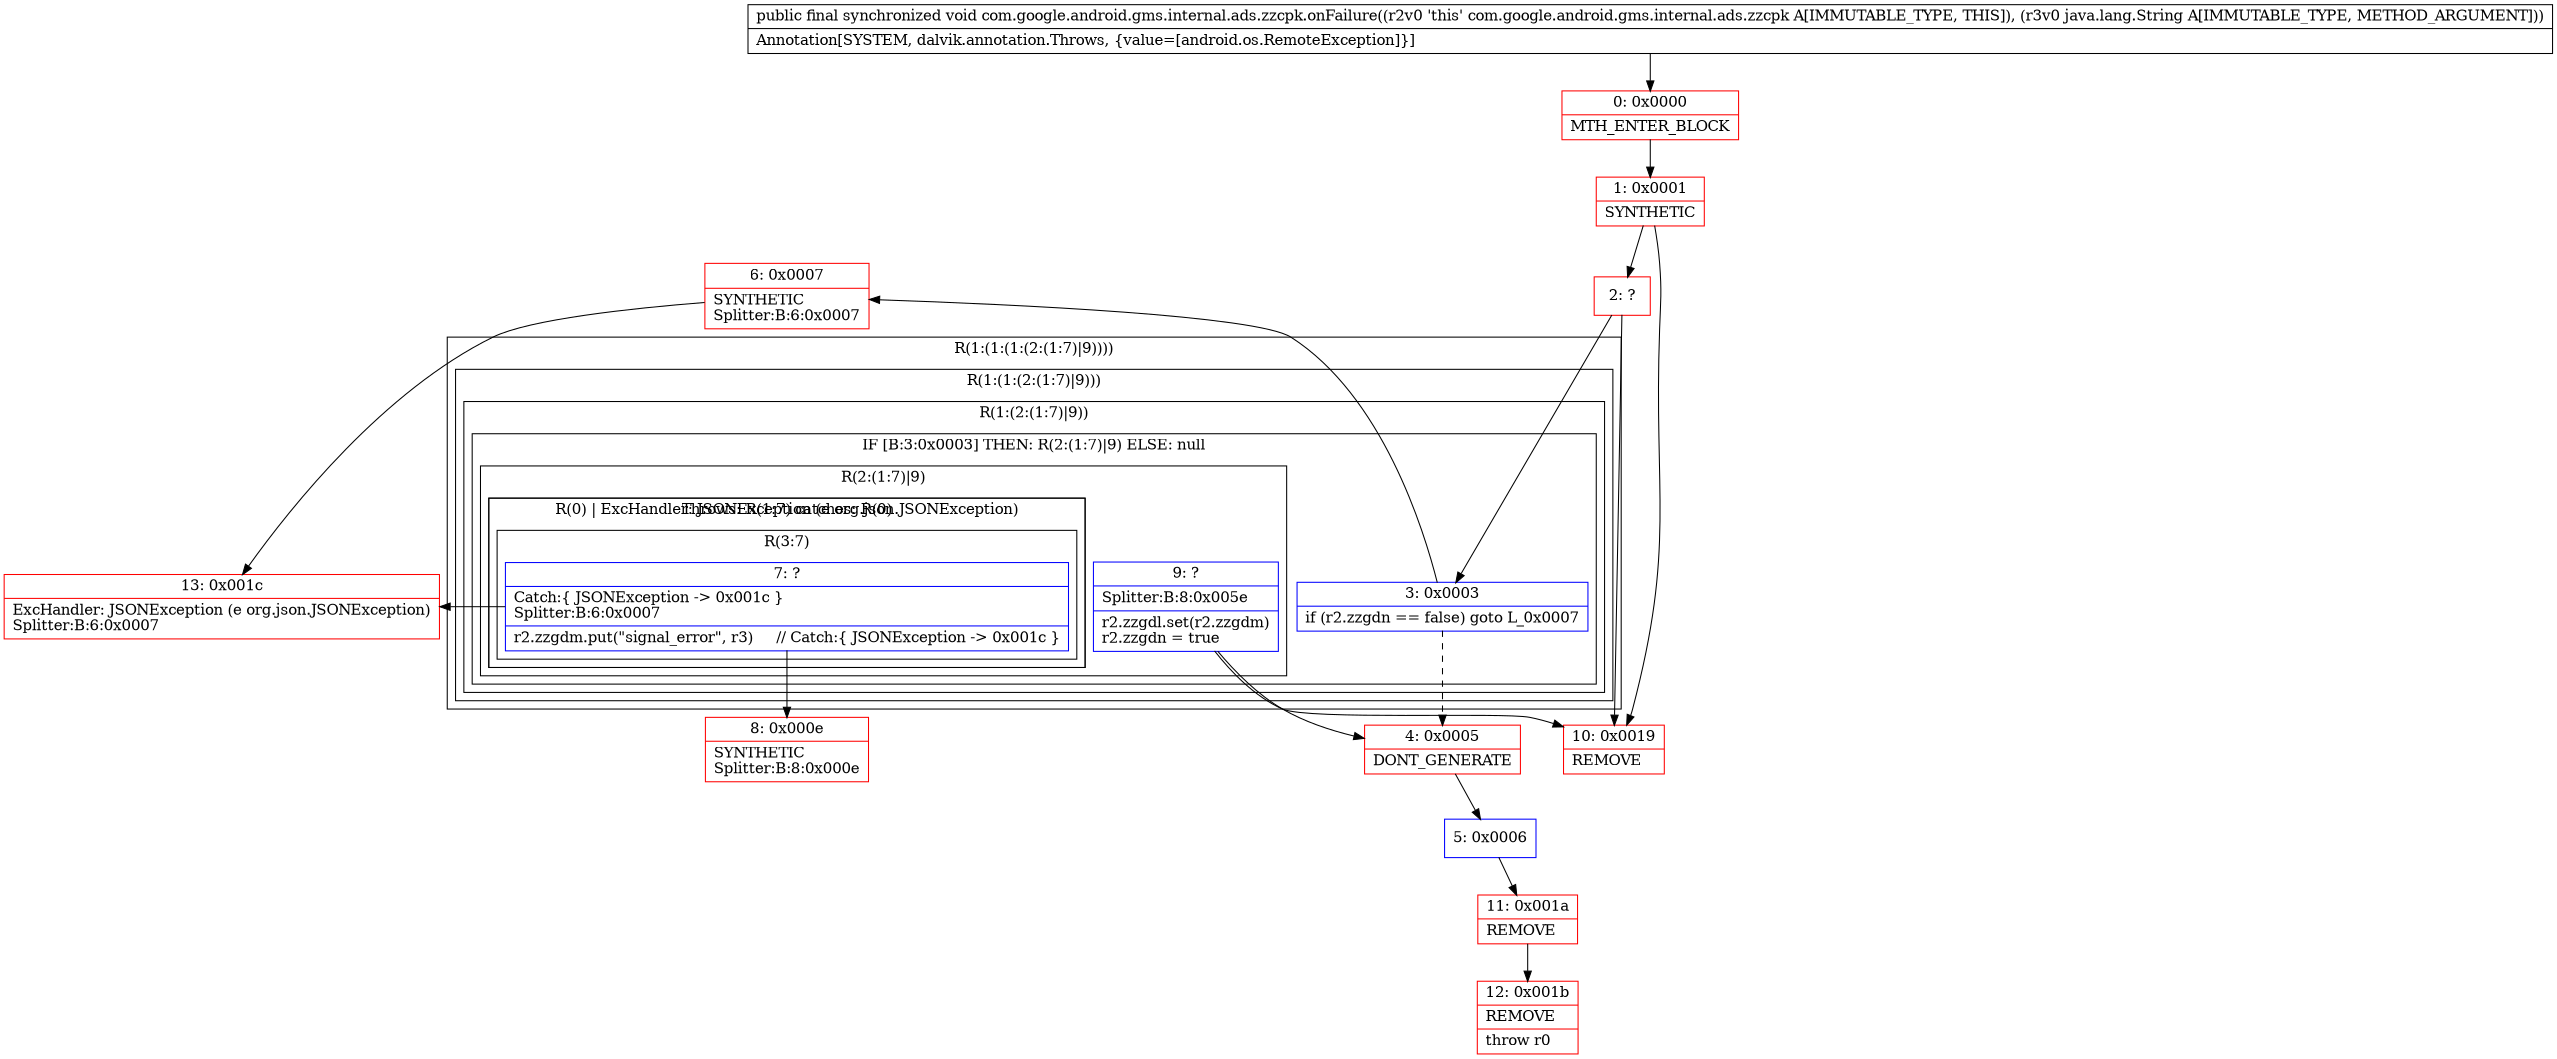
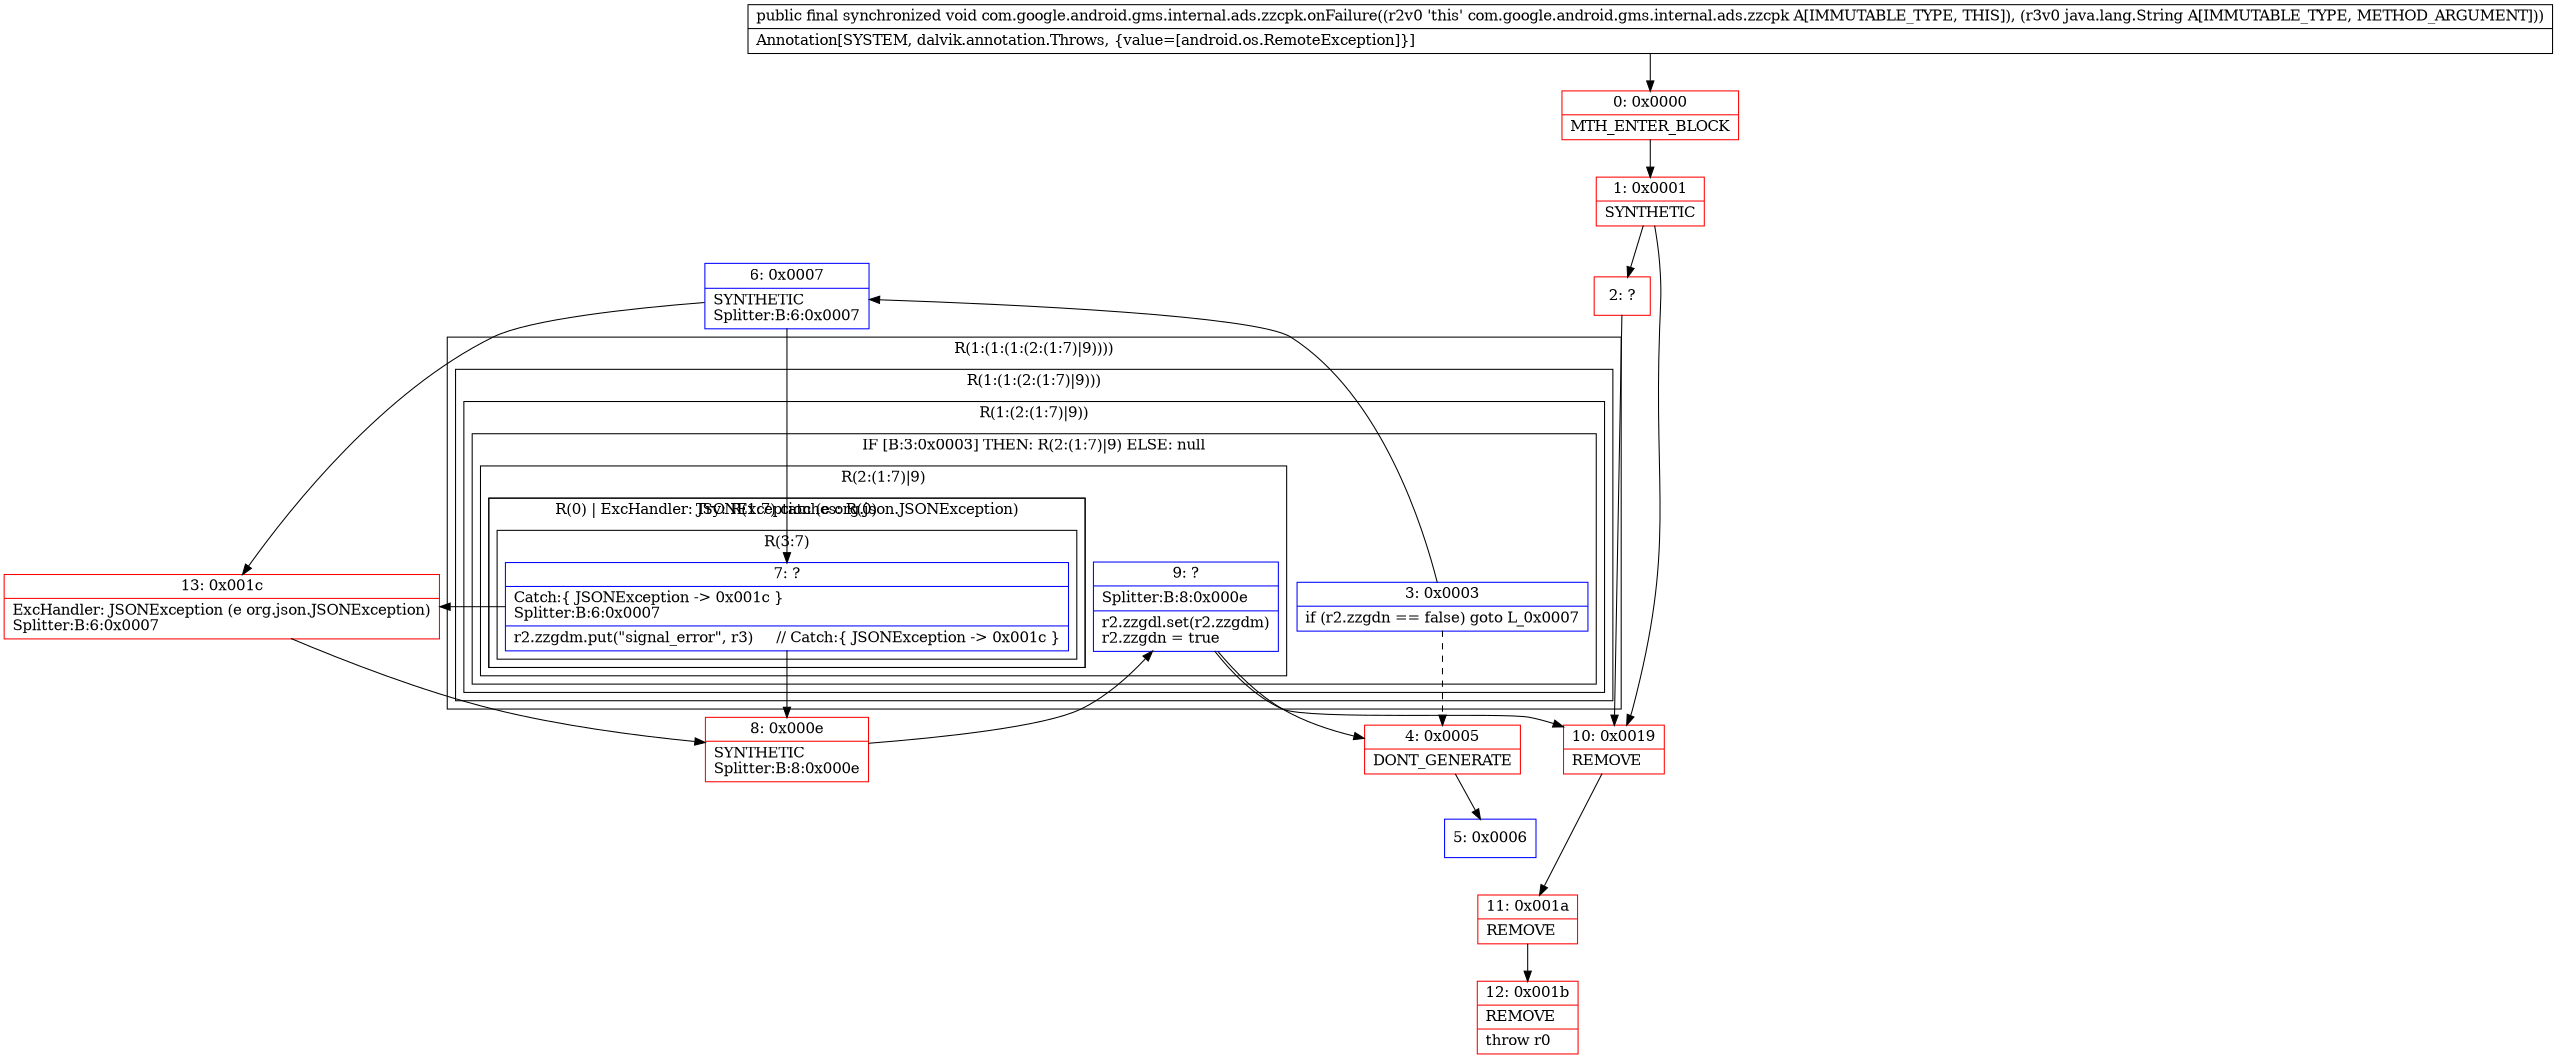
(787, 296) -> (787, 296)
none -> (787, 440)
(1537, 444) -> none
(787, 510) -> (787, 510)
(1175, 598) -> (1175, 598)
none -> (529, 717)
none -> (1016, 726)
(1506, 872) -> (1573, 830)
